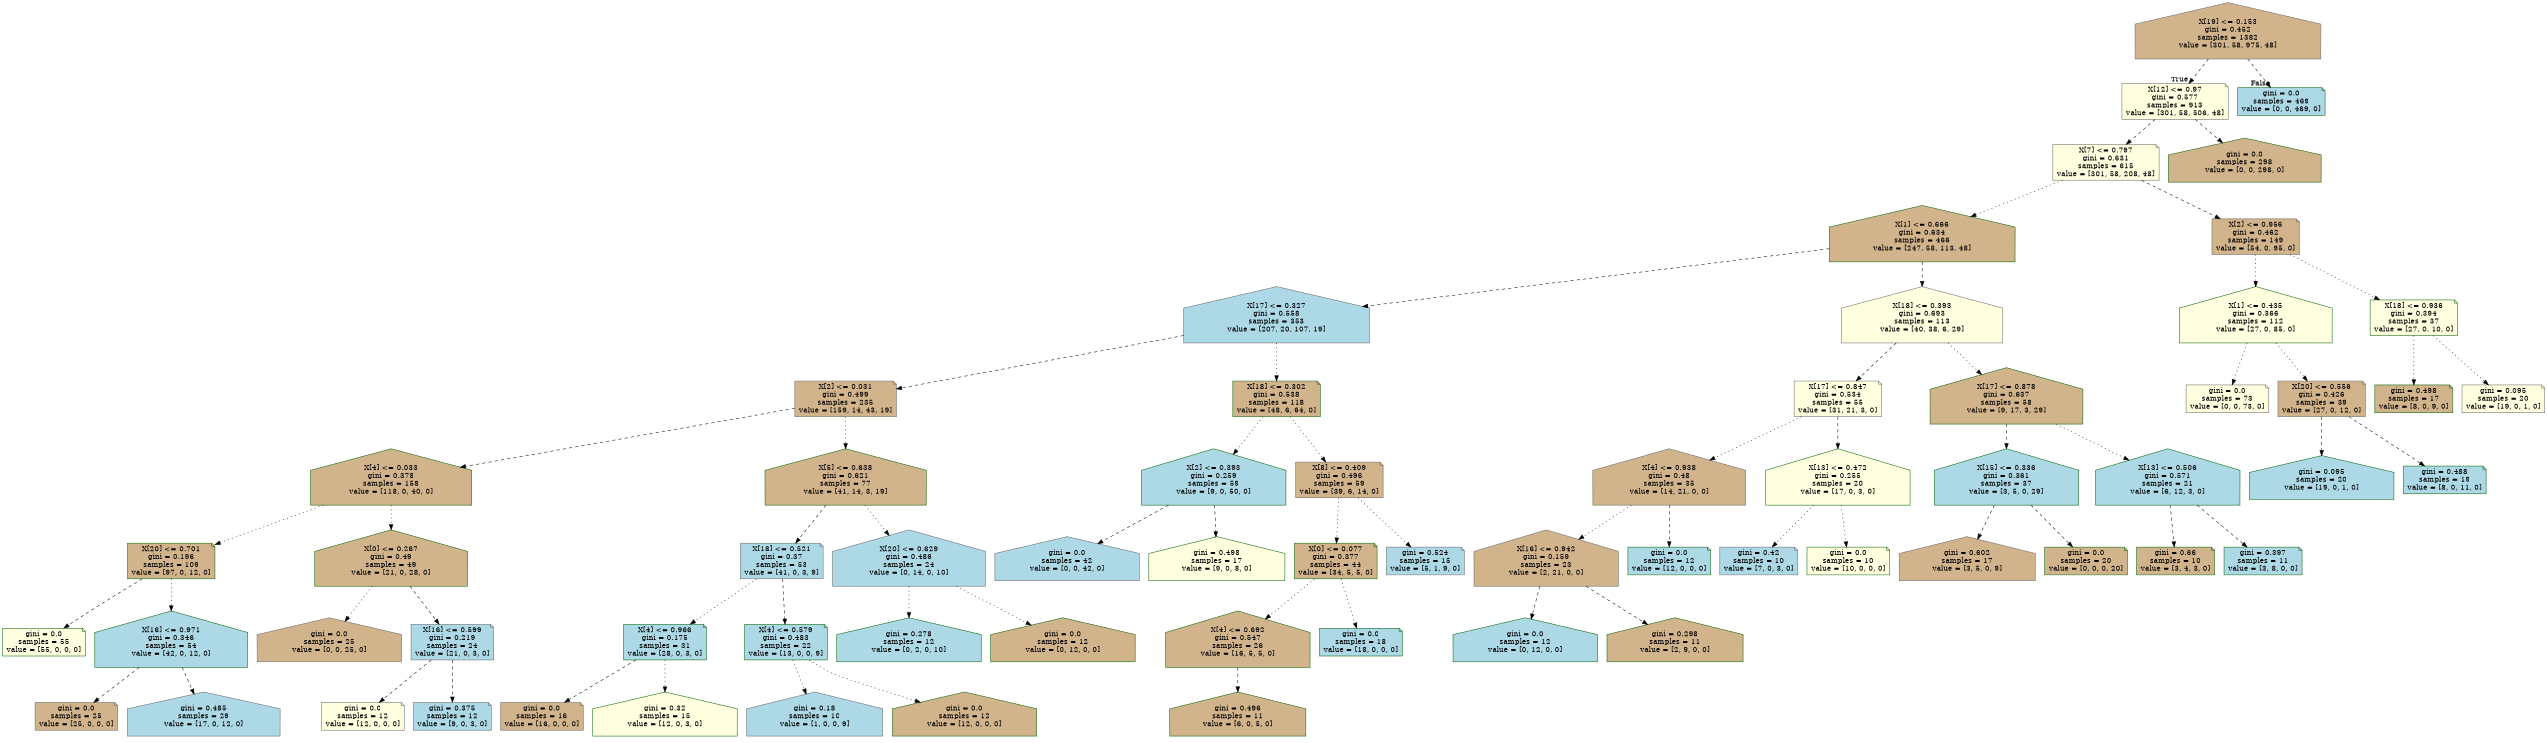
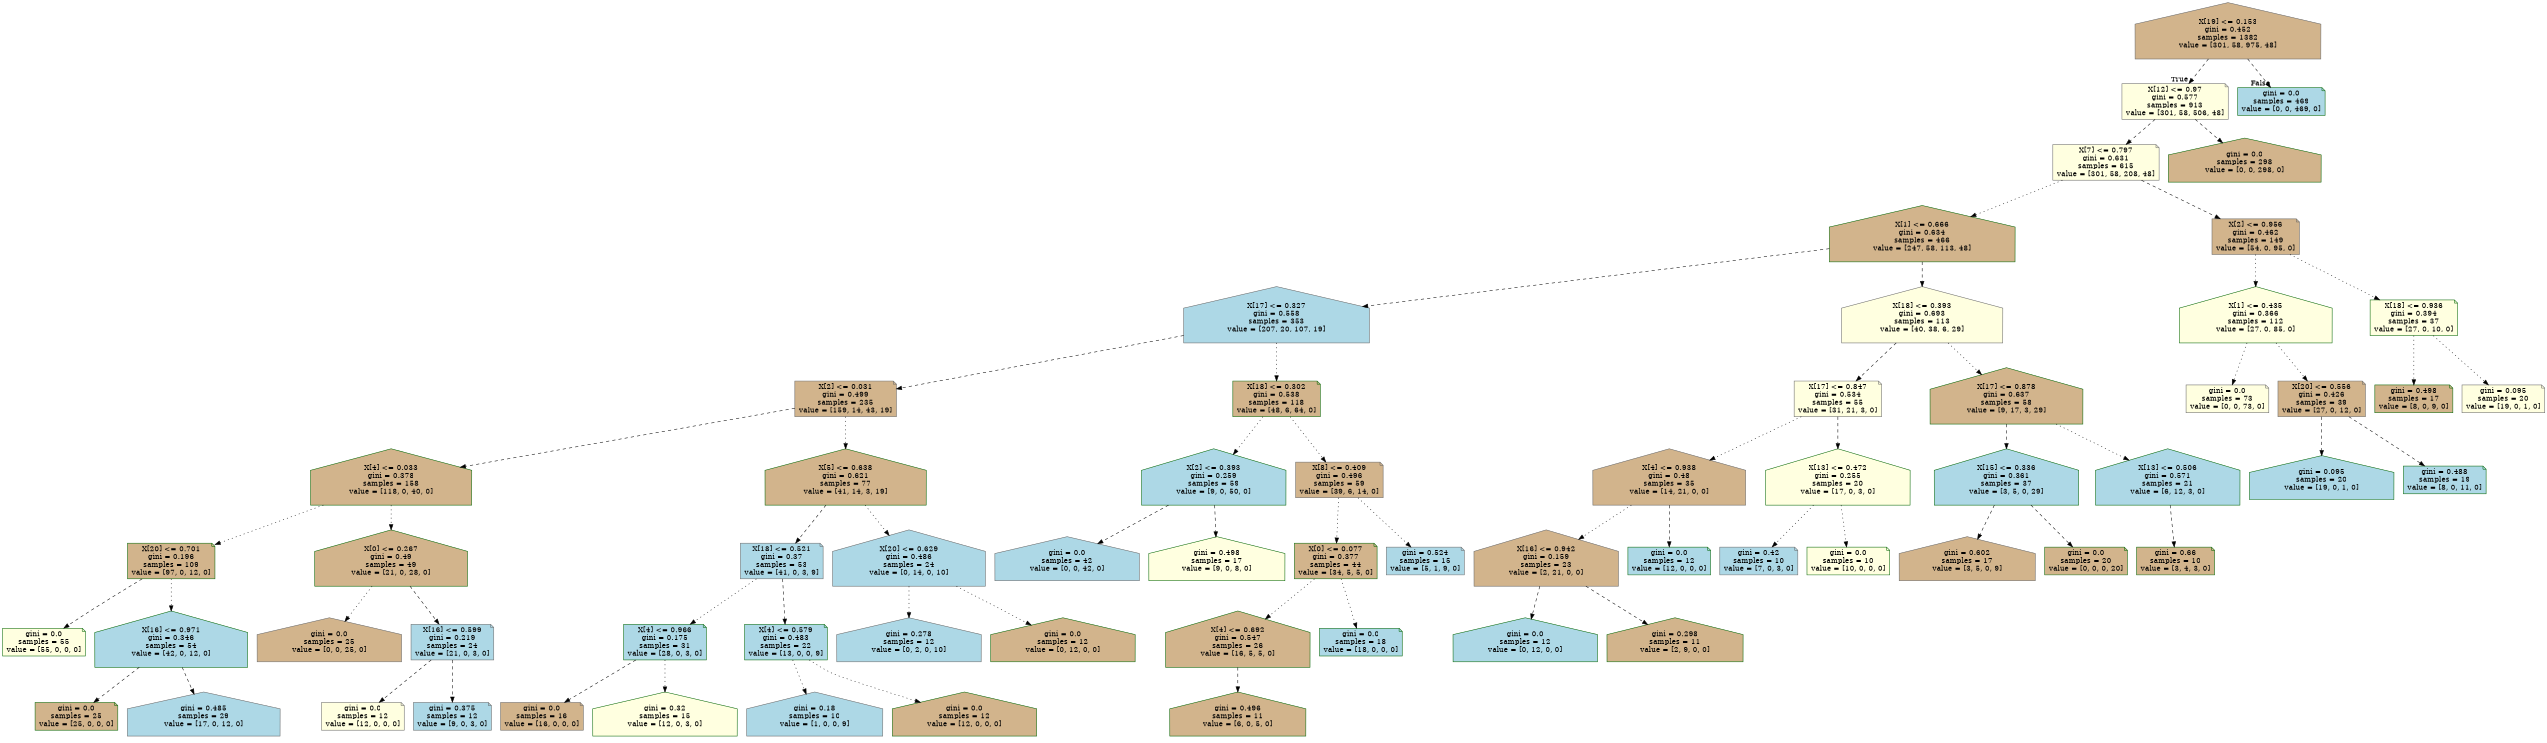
(2263, 561) -> none
(909, 642) -> (909, 642)
(76, 716) -> (76, 716)
